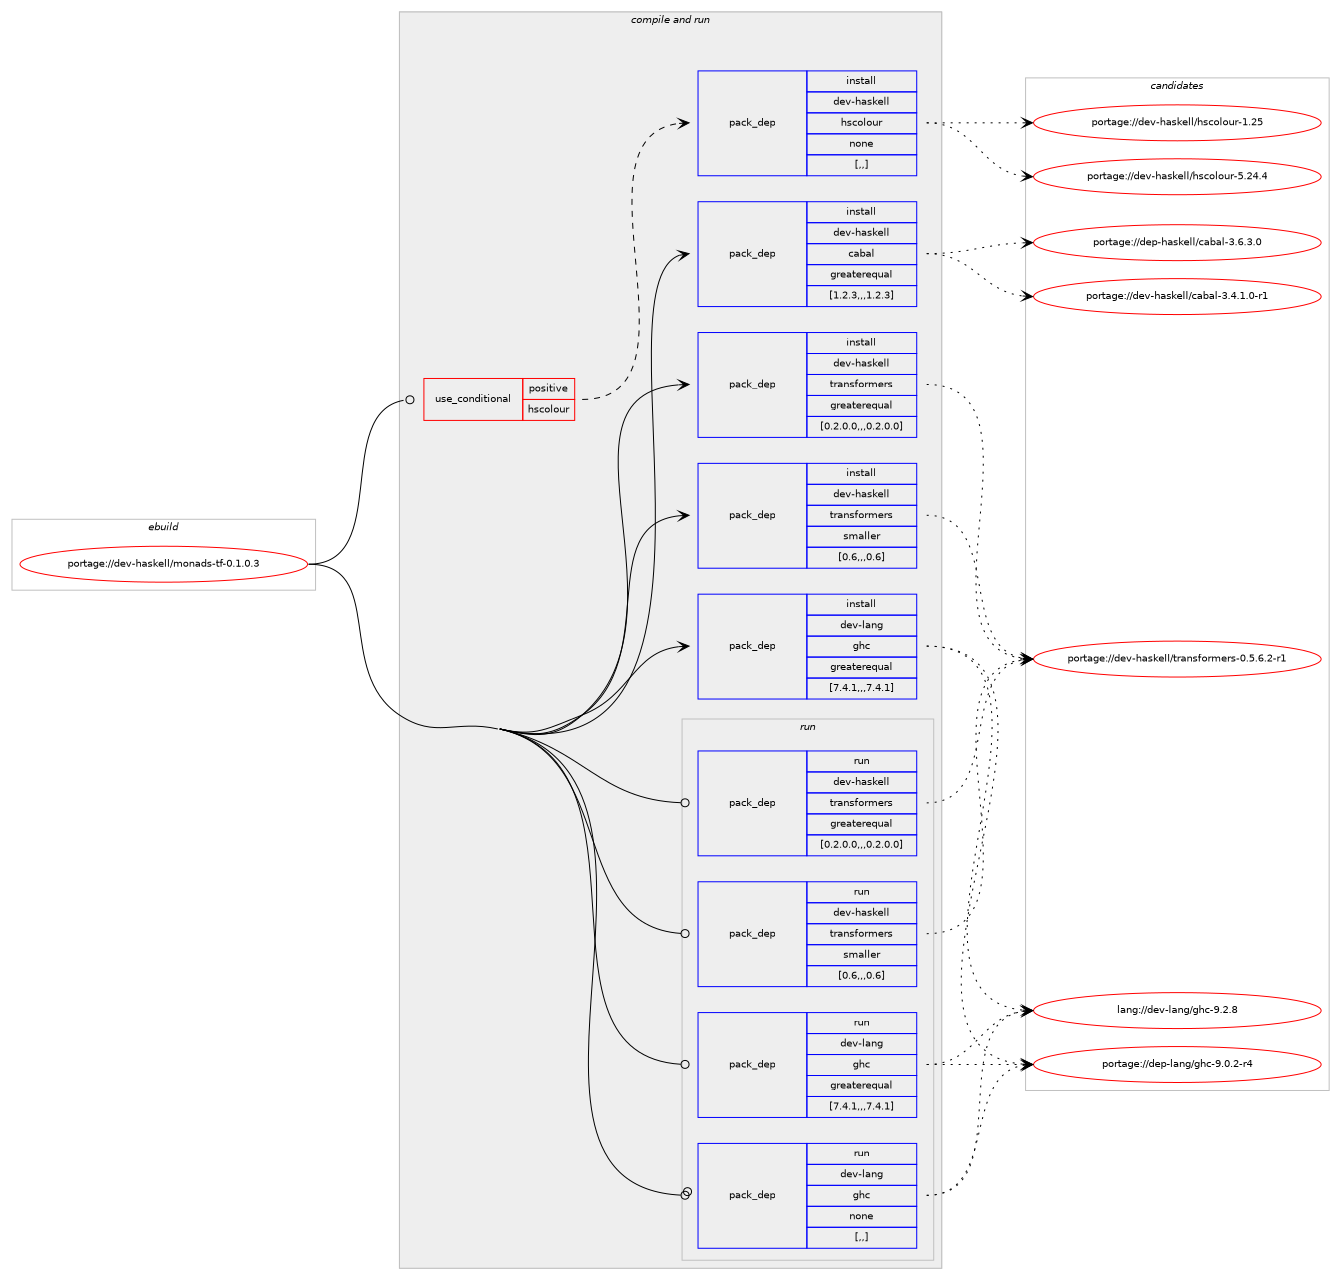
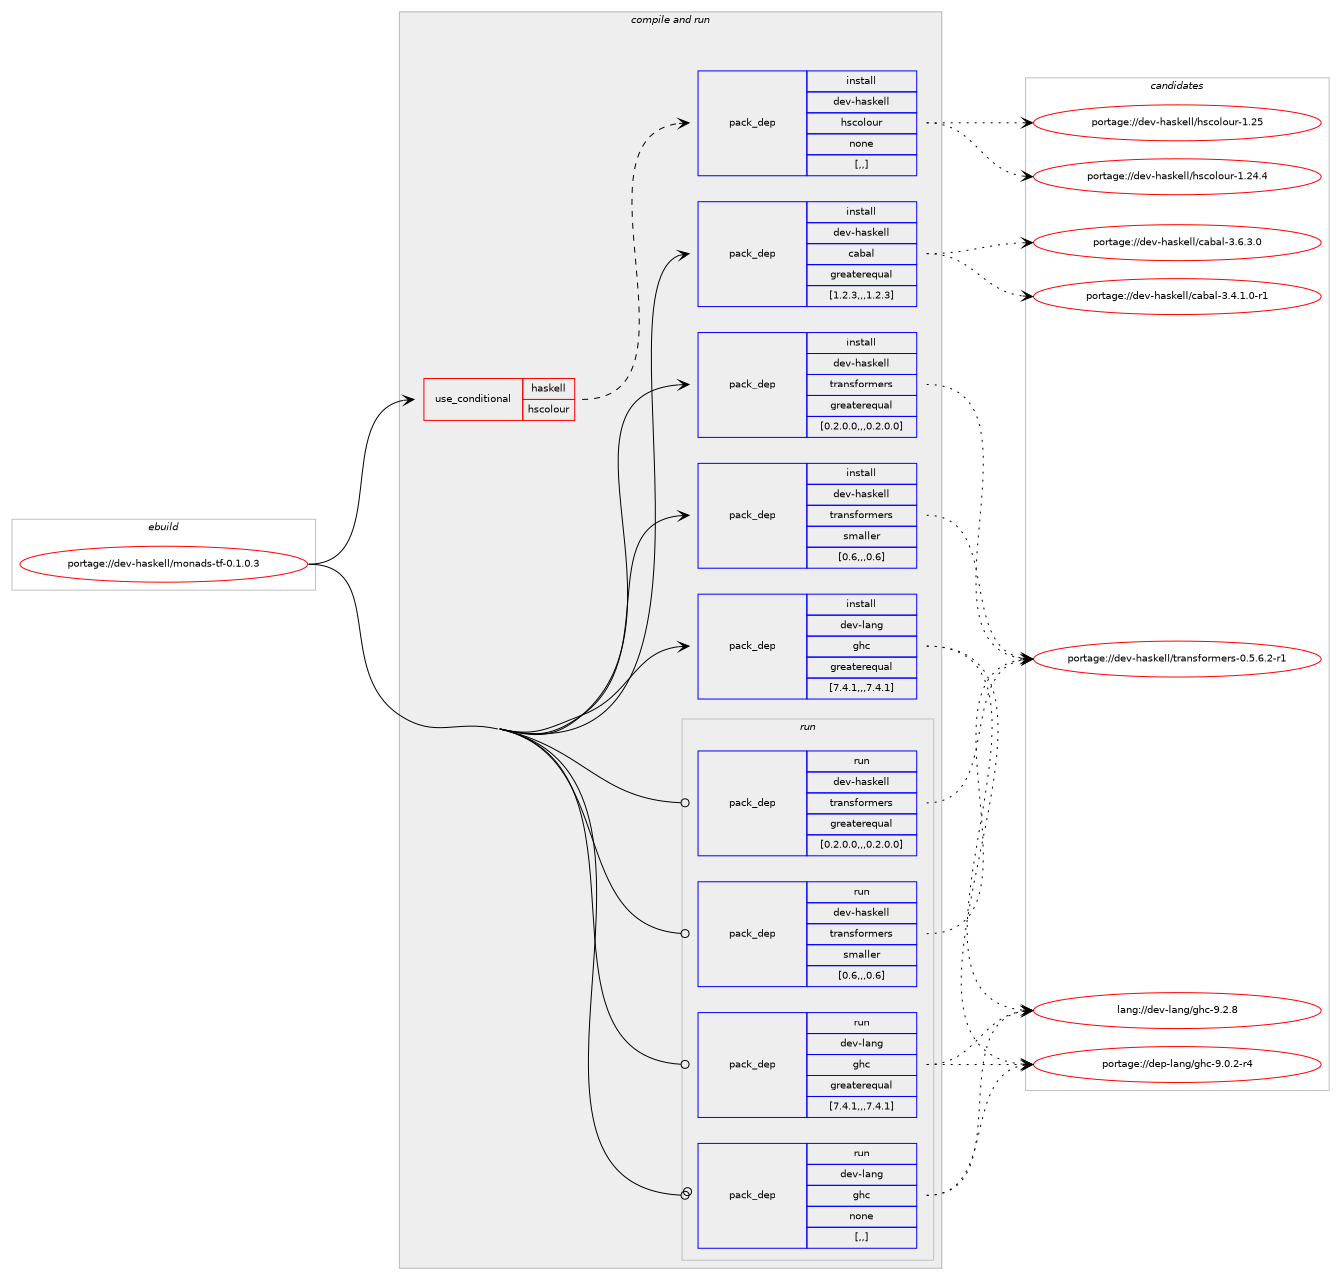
(1177, 177) -> (1177, 177)
(1177, 243) -> (1177, 243)
(549, 388) -> (549, 388)
(361, 487) -> (361, 487)
